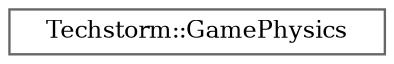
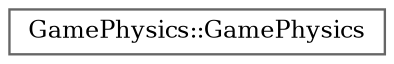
(197, 32) -> (197, 32)
